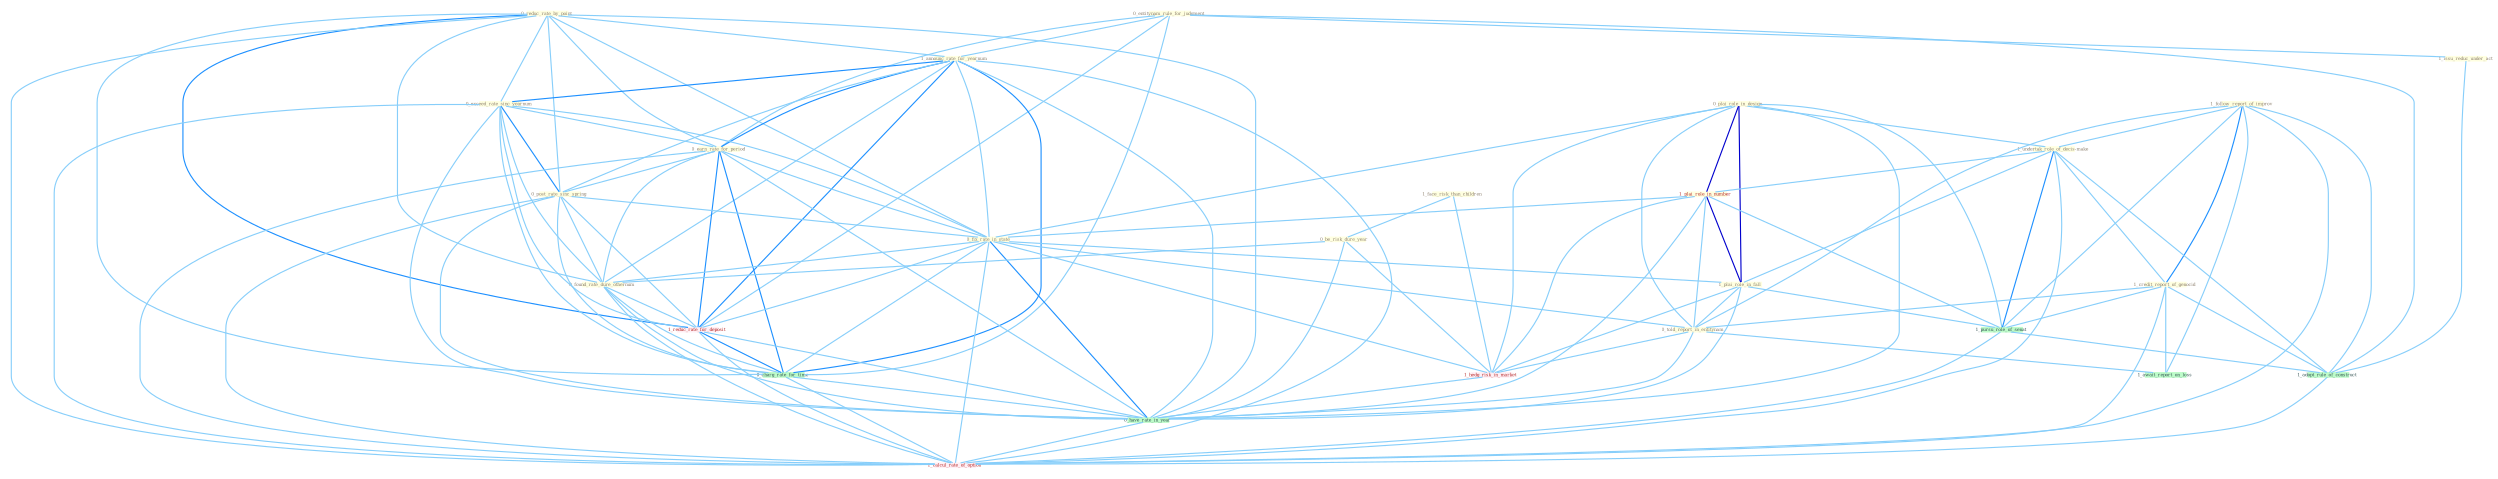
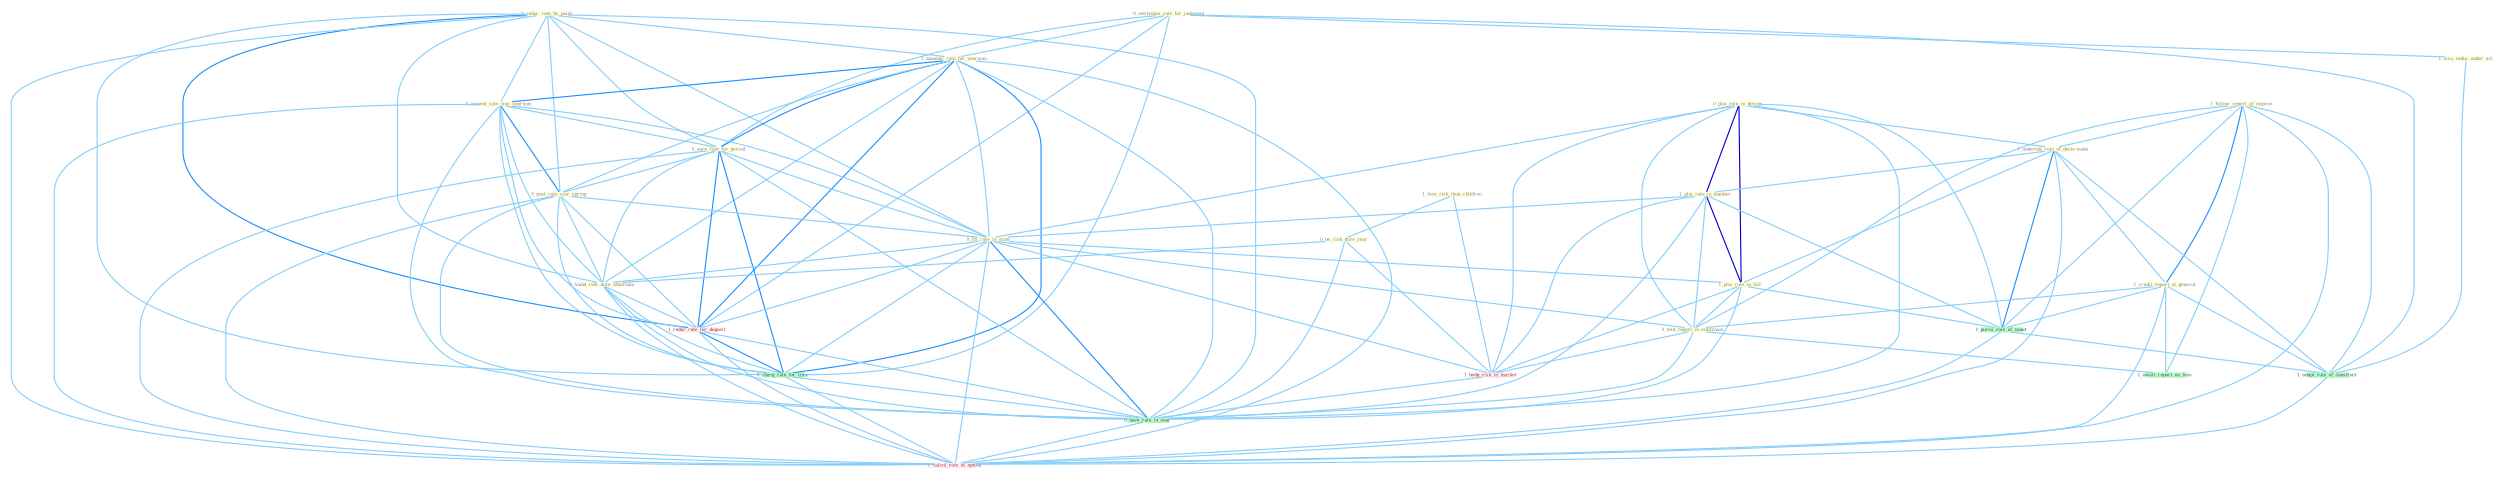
(1706, 194) -> (1706, 194)
